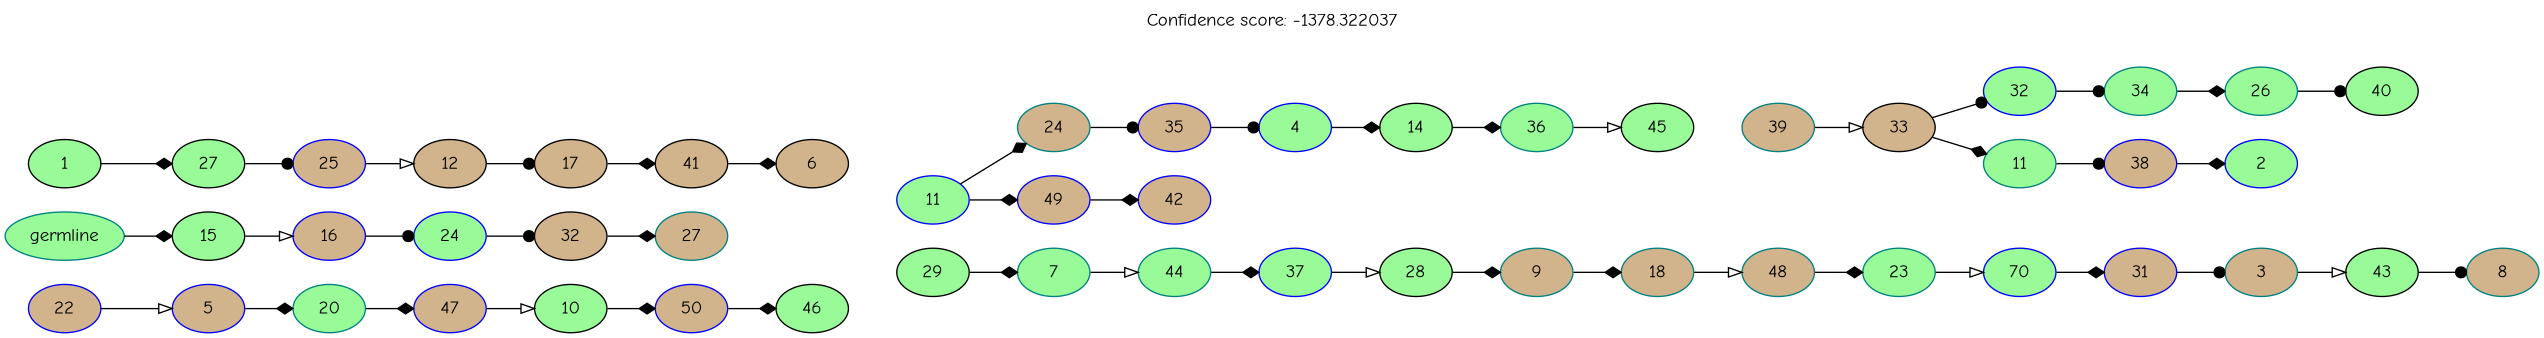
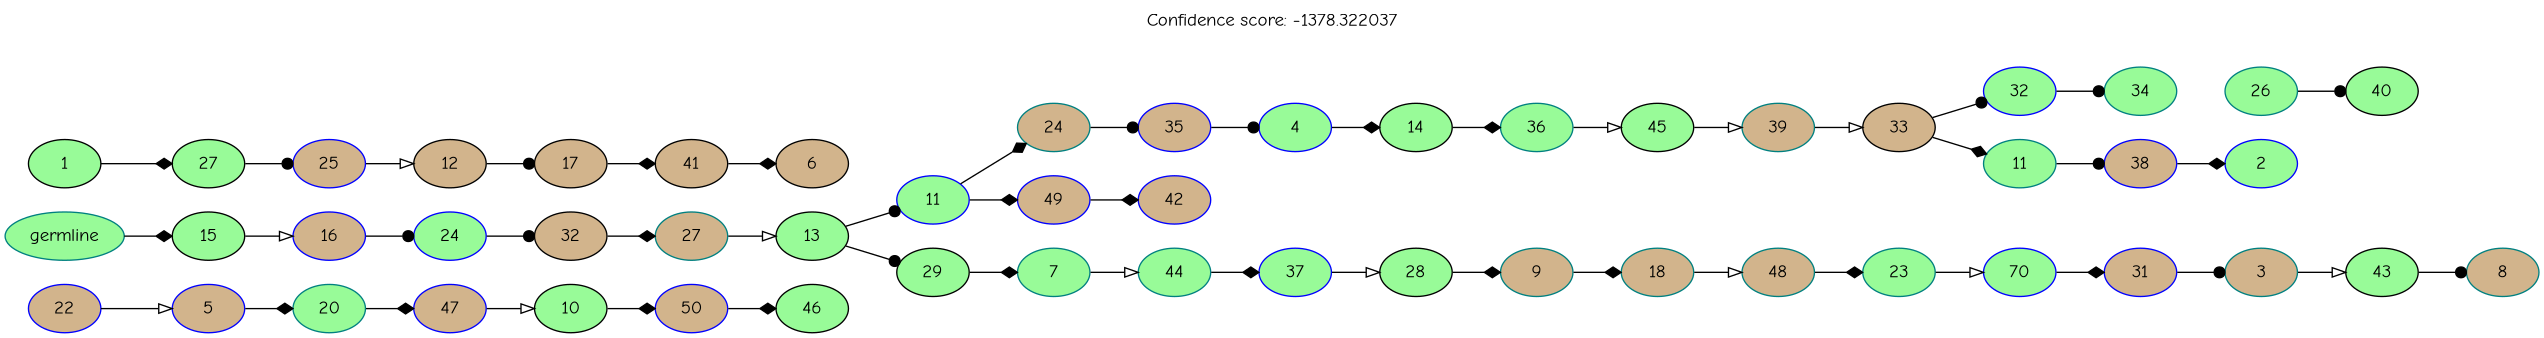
(2193, 91) -> none
none -> (1711, 127)
none -> (812, 236)
